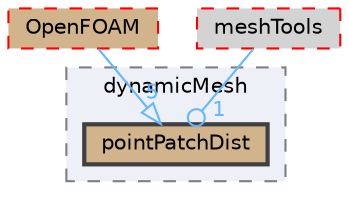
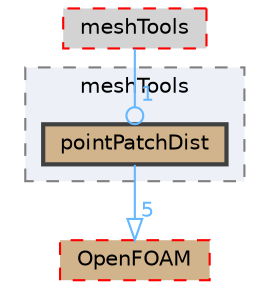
(125, 81) -> (135, 195)
(176, 87) -> (135, 87)
